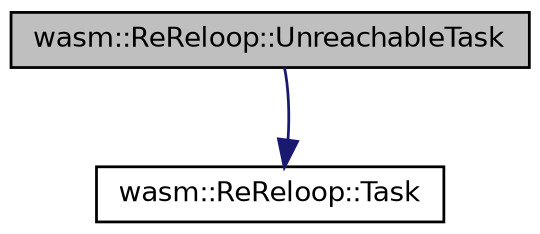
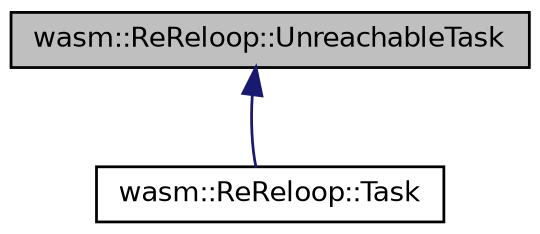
(288, 104) -> (252, 131)
